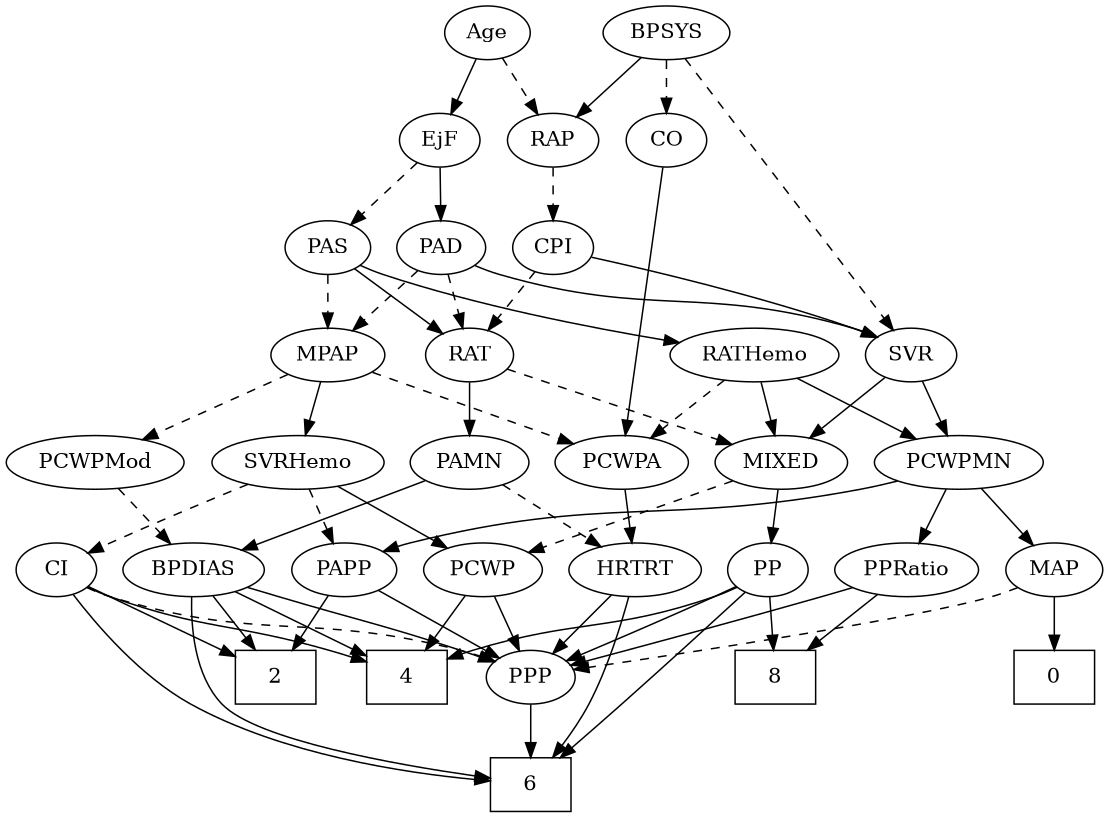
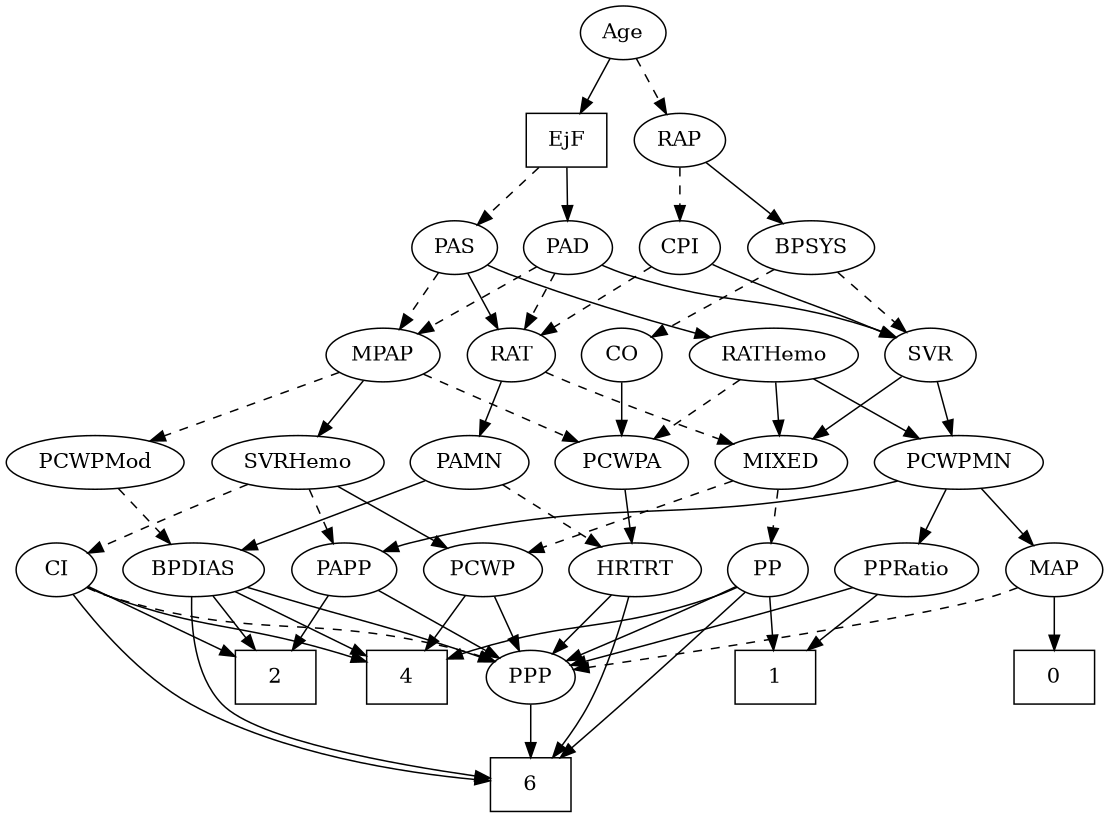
(615, 82) -> (738, 188)
(440, 140) -> (567, 140)
(775, 512) -> (775, 512)
(775, 677) -> (775, 677)
